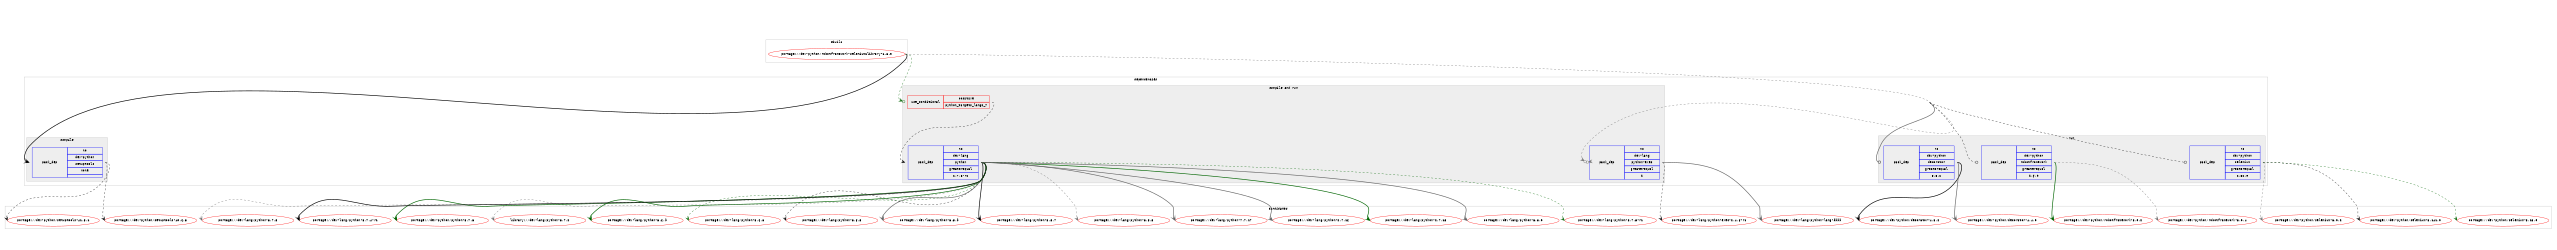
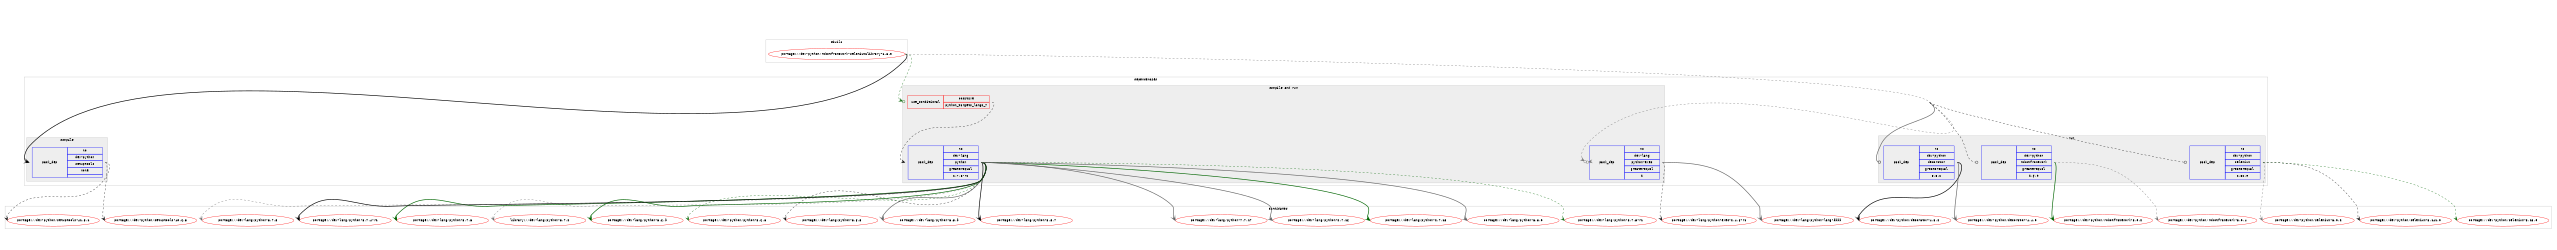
(443, 220) -> (443, 220)
(735, 220) -> (735, 220)
(1124, 220) -> none
